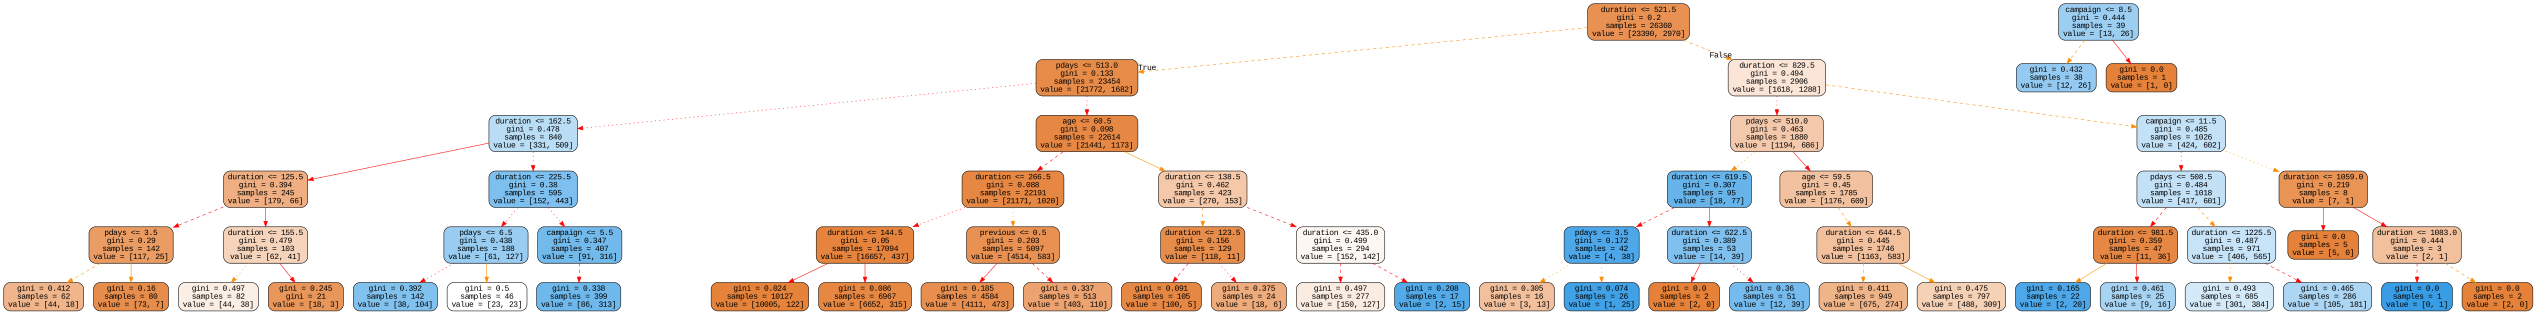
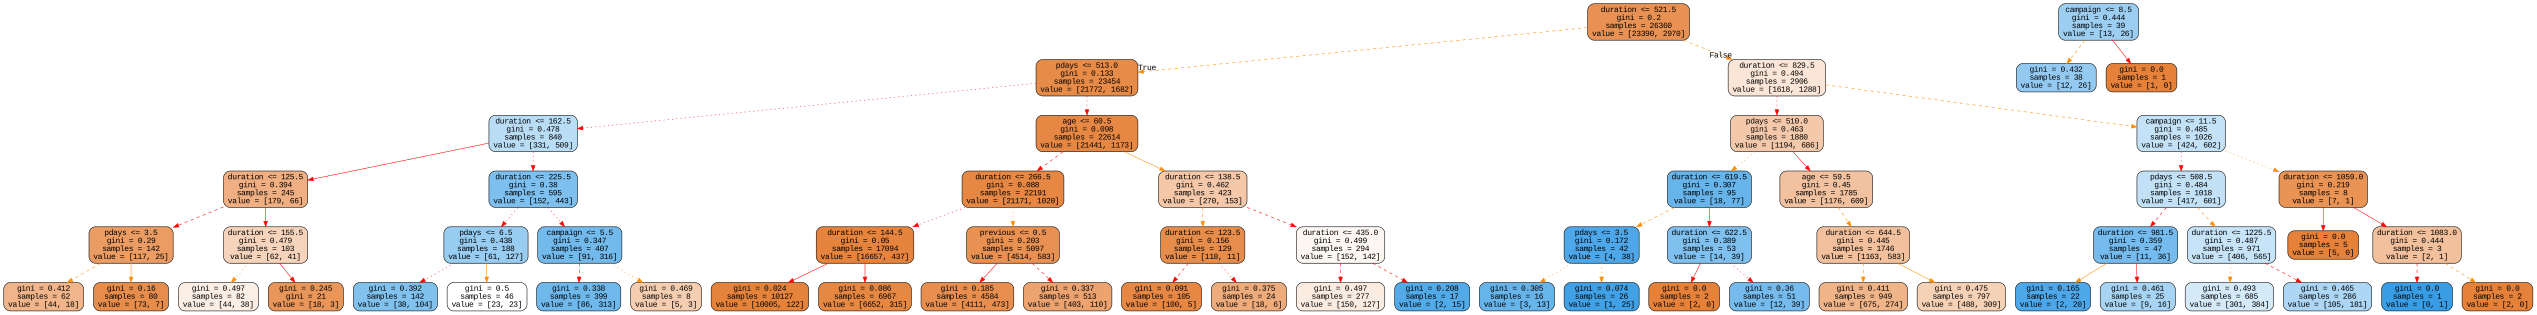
(1658, 216) -> (1658, 216)
(2136, 245) -> (2136, 245)
none -> (666, 297)
(1517, 297) -> (1517, 297)
